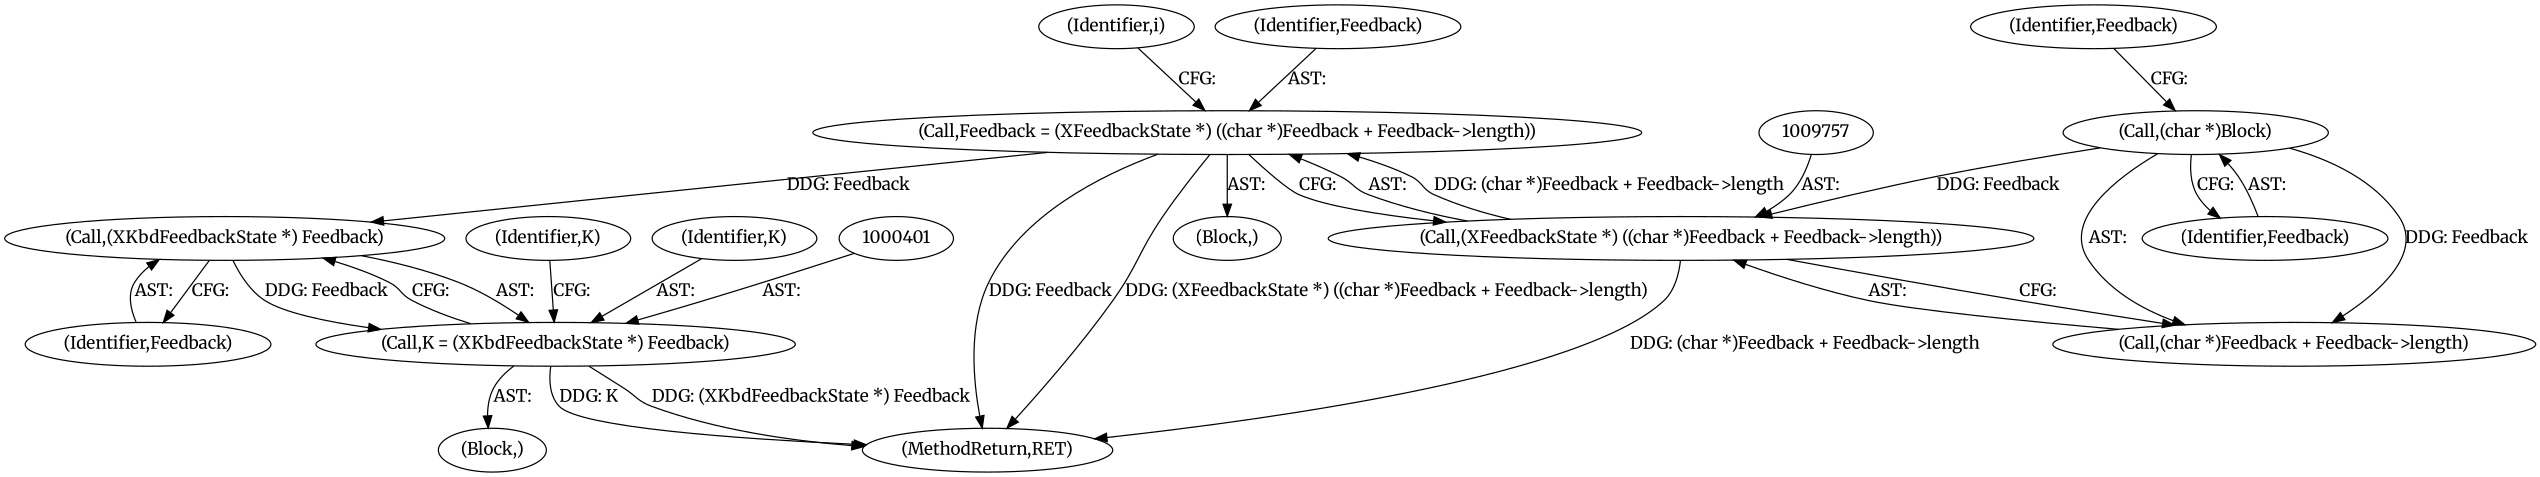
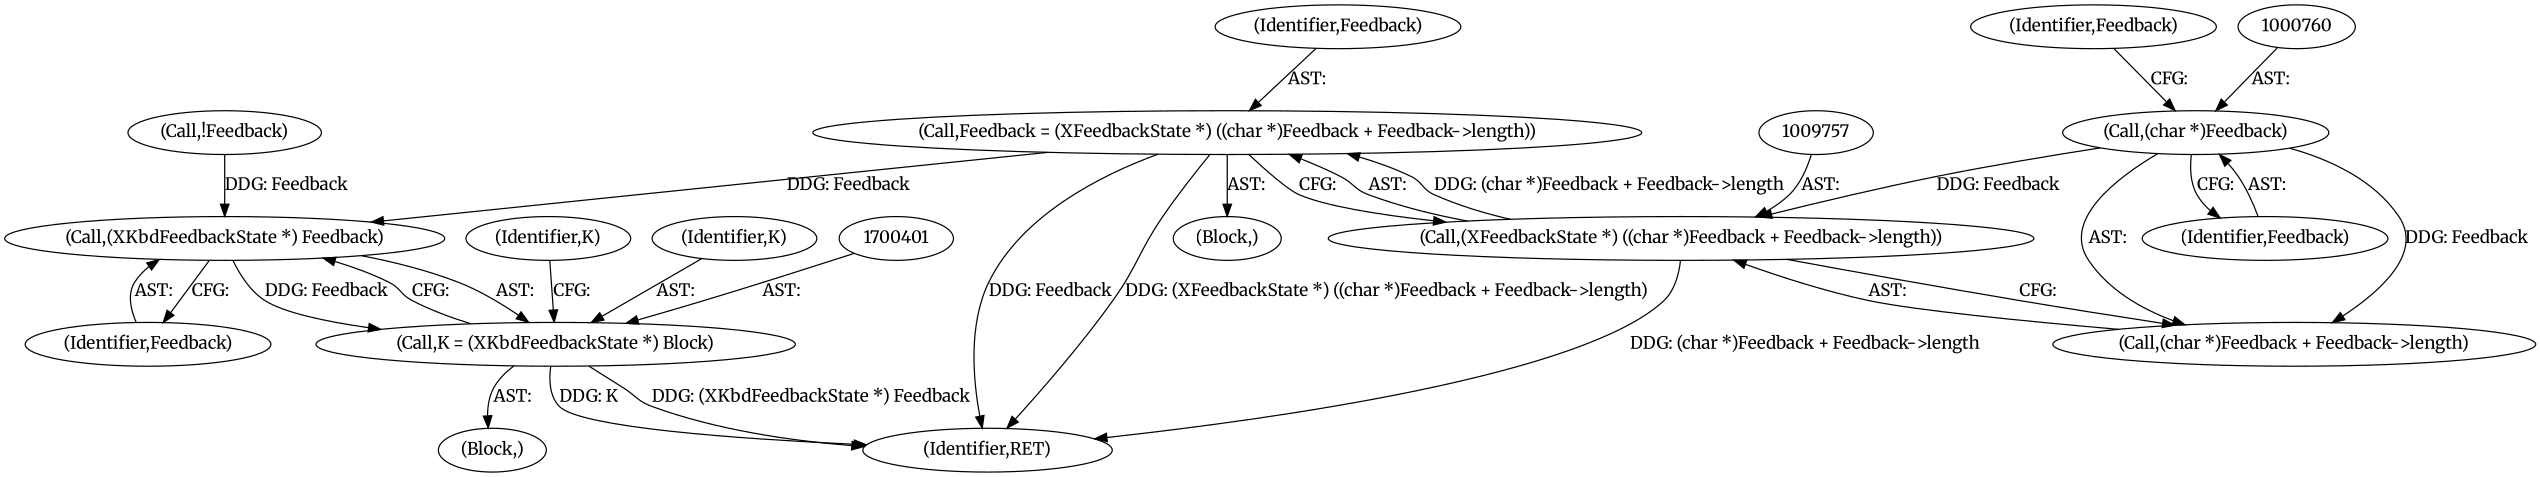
(1117, 27) -> none
none -> (2297, 27)
none -> (225, 133)
(2196, 133) -> (2196, 133)
(896, 238) -> (896, 238)
(556, 344) -> (556, 344)
(988, 450) -> (988, 450)
